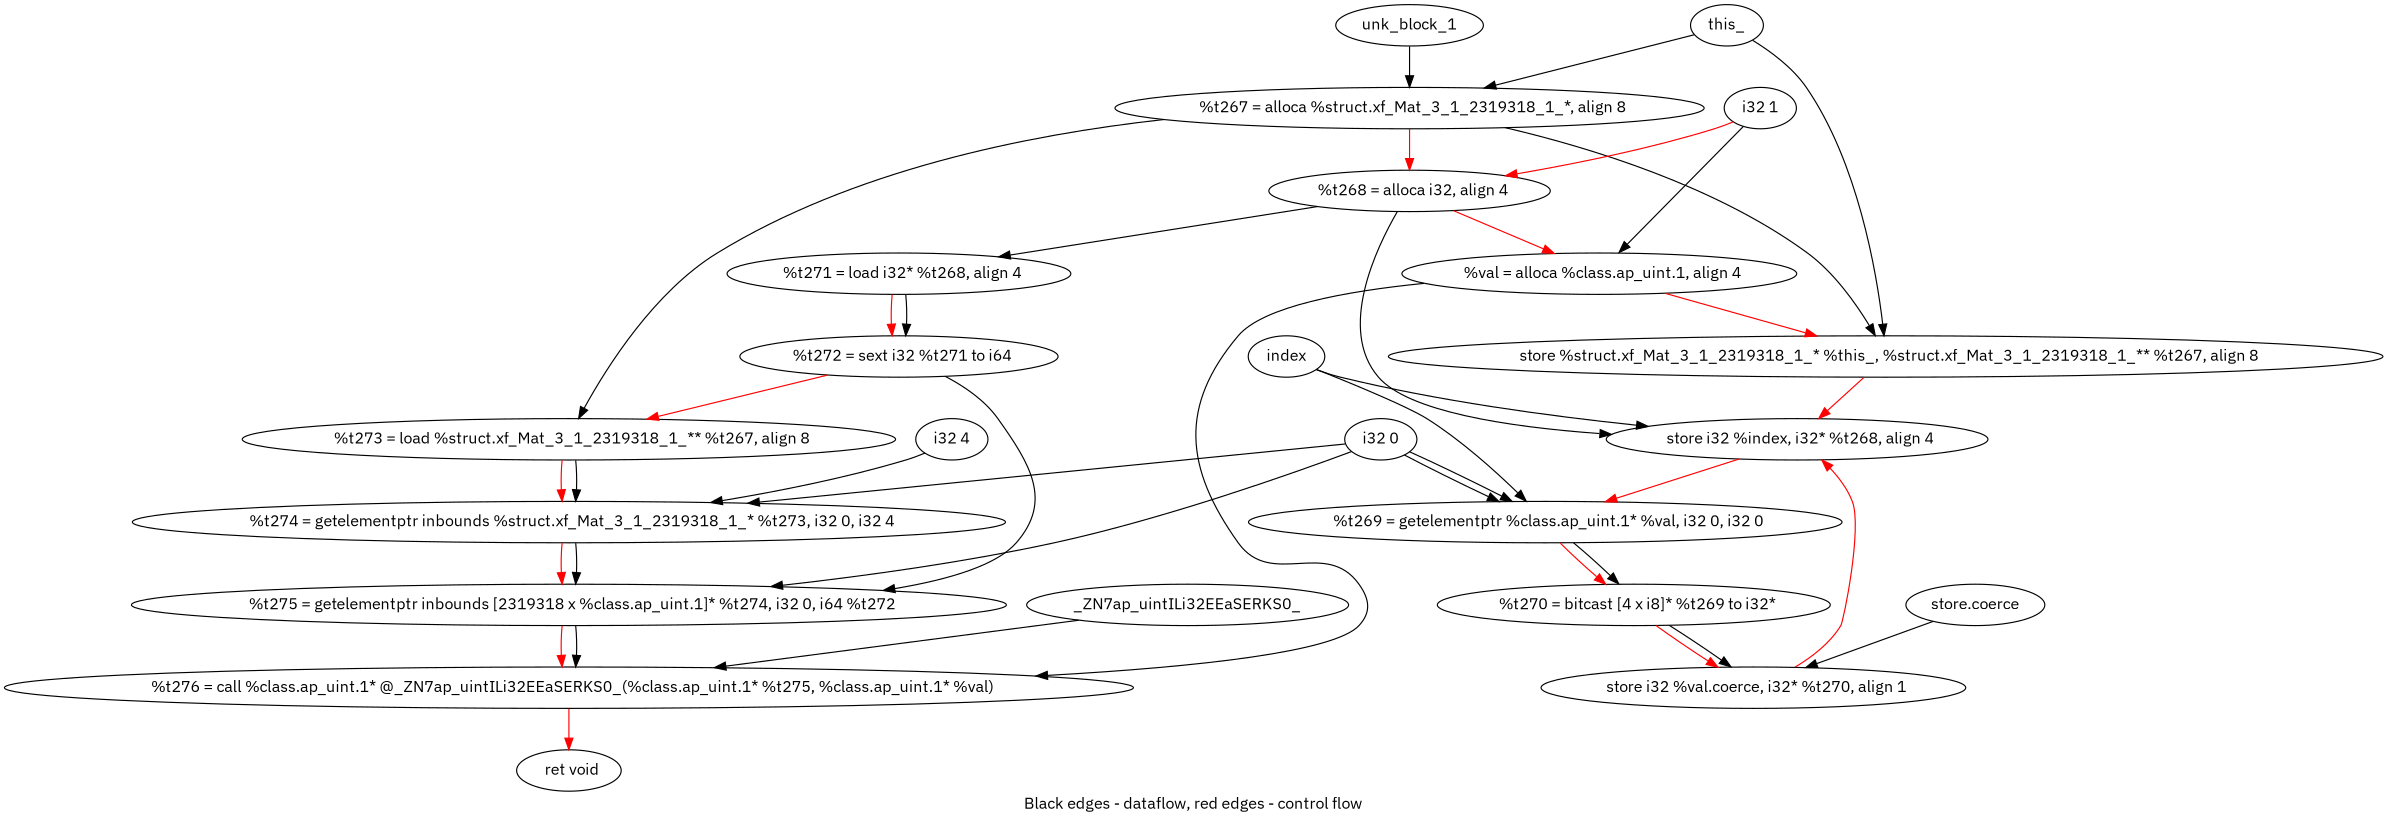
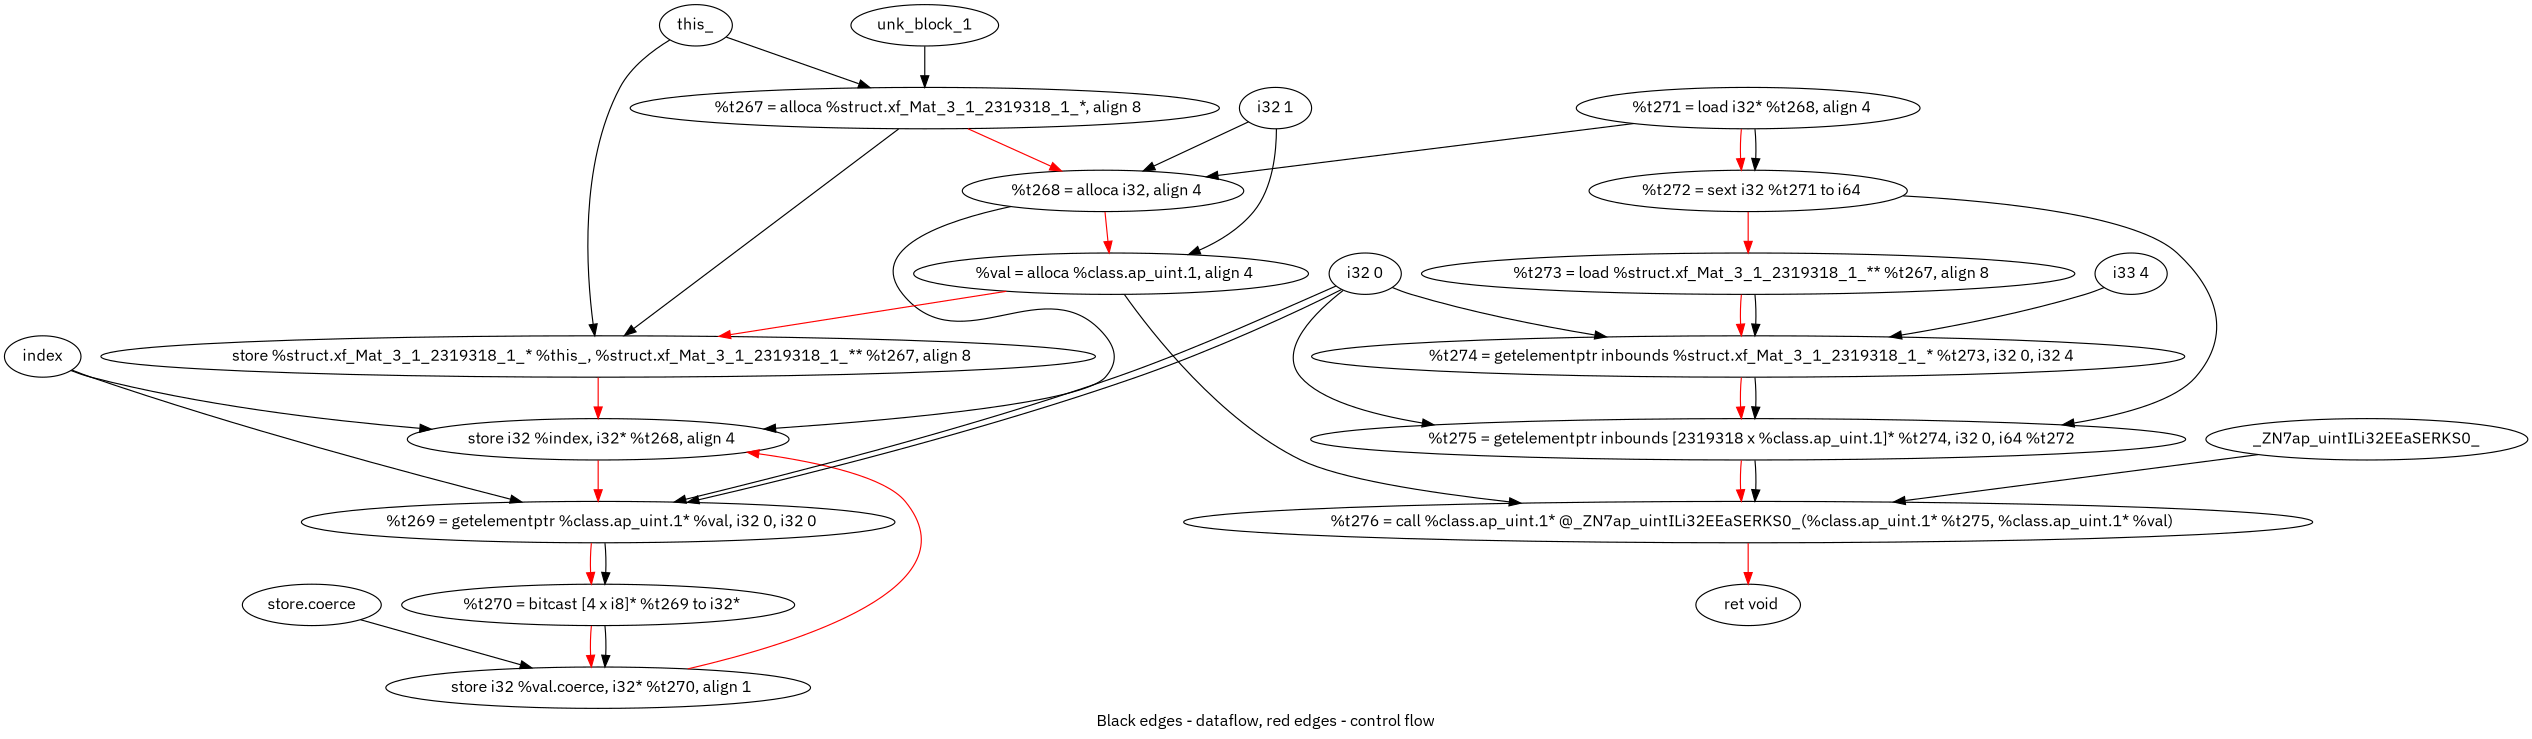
(1626, 152) -> (1201, 144)
(835, 195) -> none
(1164, 231) -> (1426, 149)
(952, 439) -> (2131, 274)
